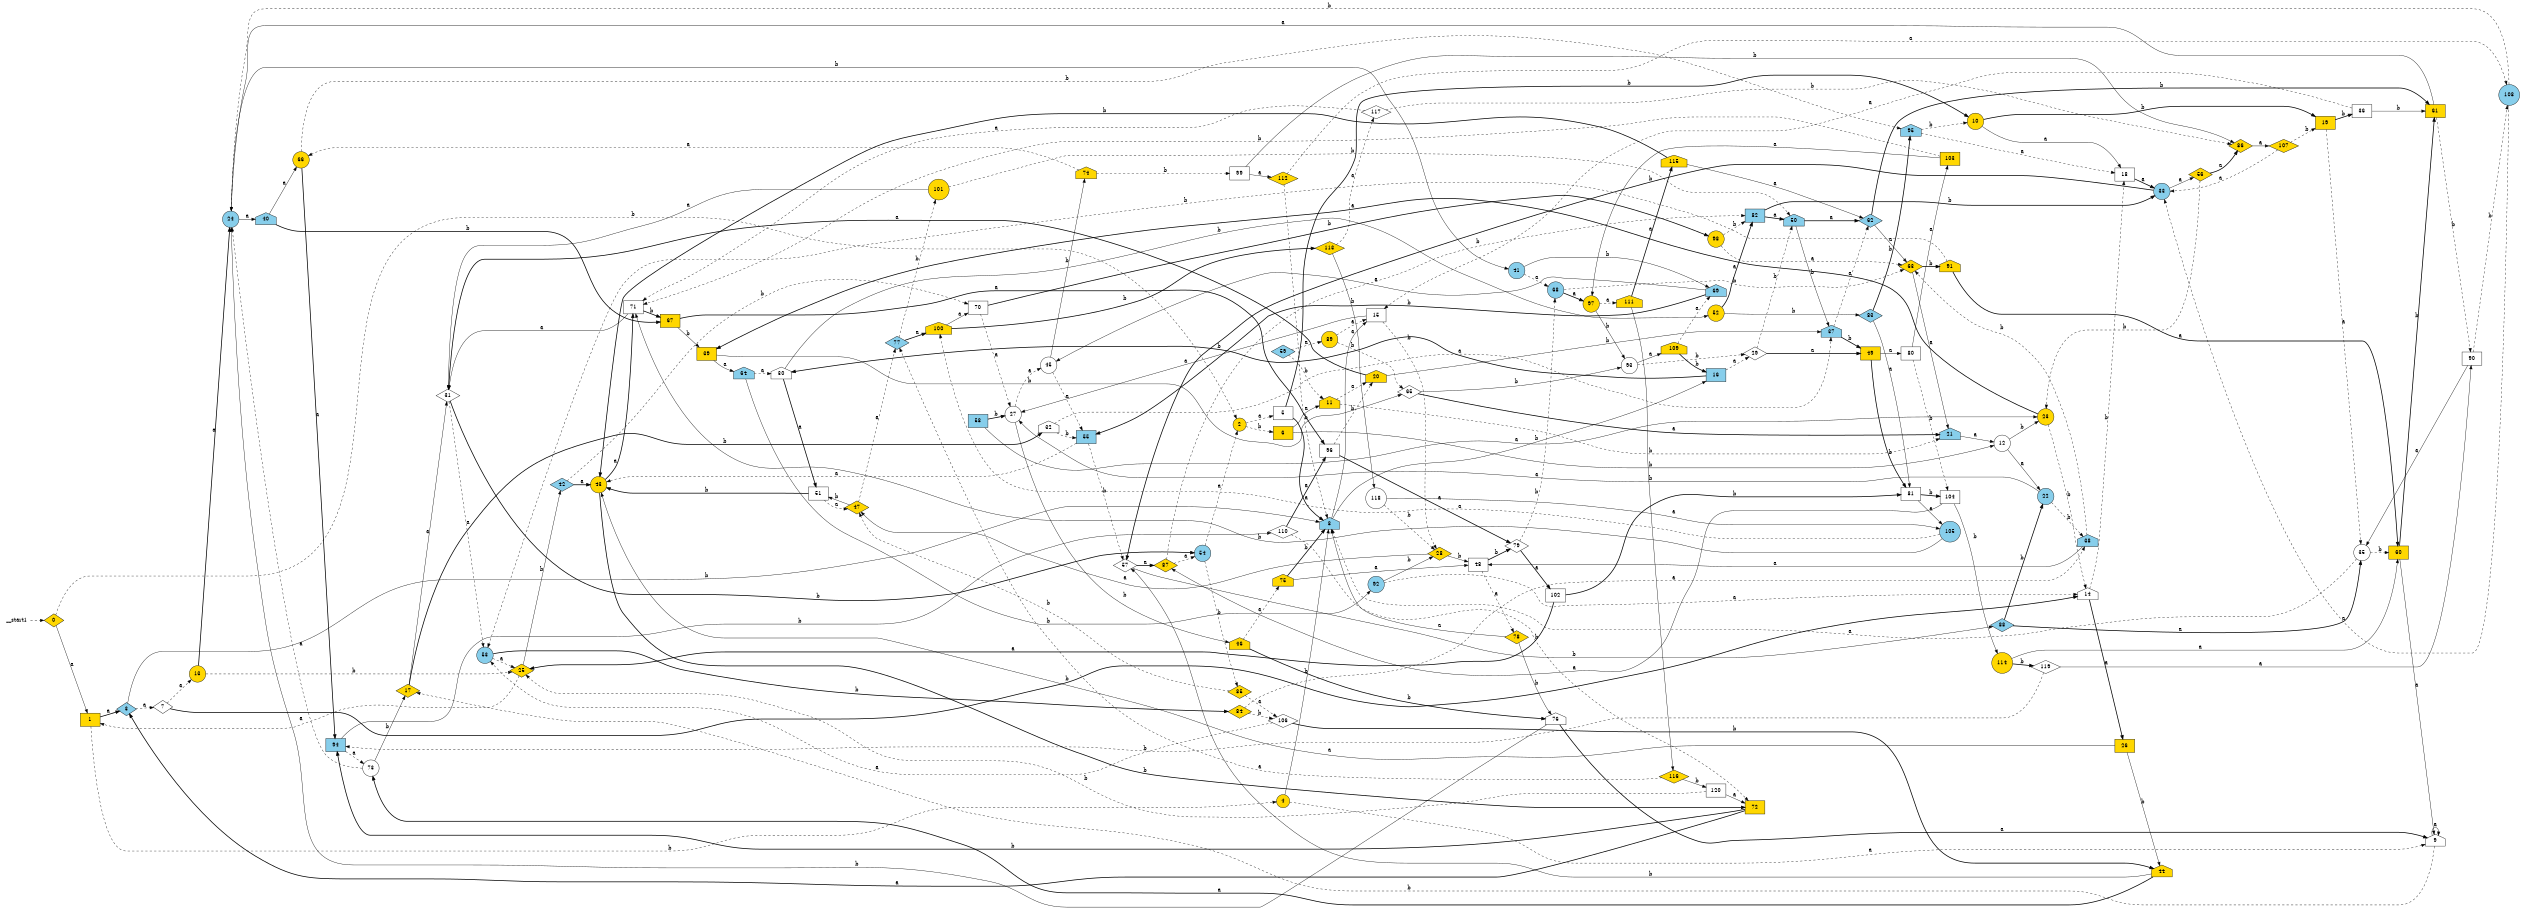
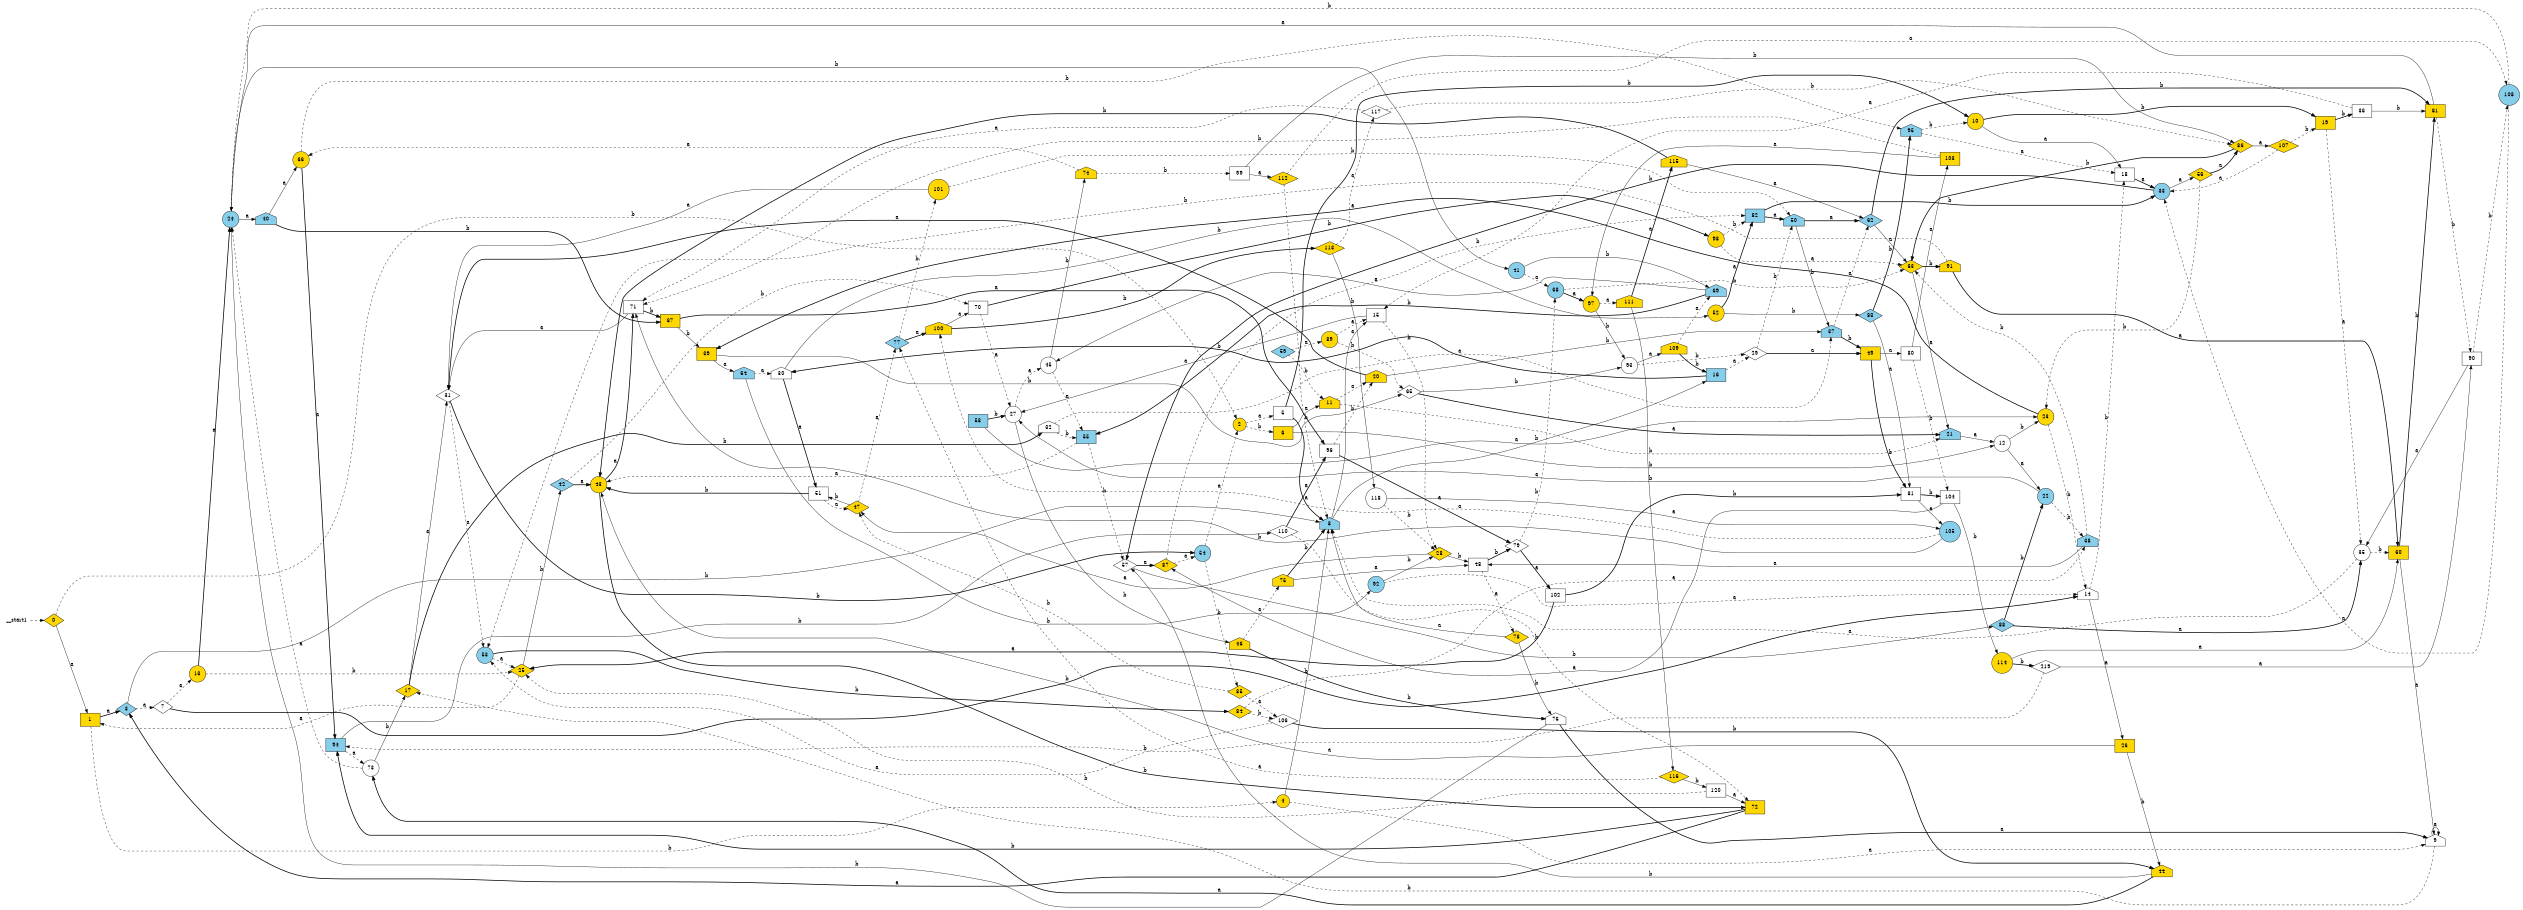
none -> (2054, 174)
(2105, 664) -> (2105, 664)
(2046, 667) -> (2046, 667)
